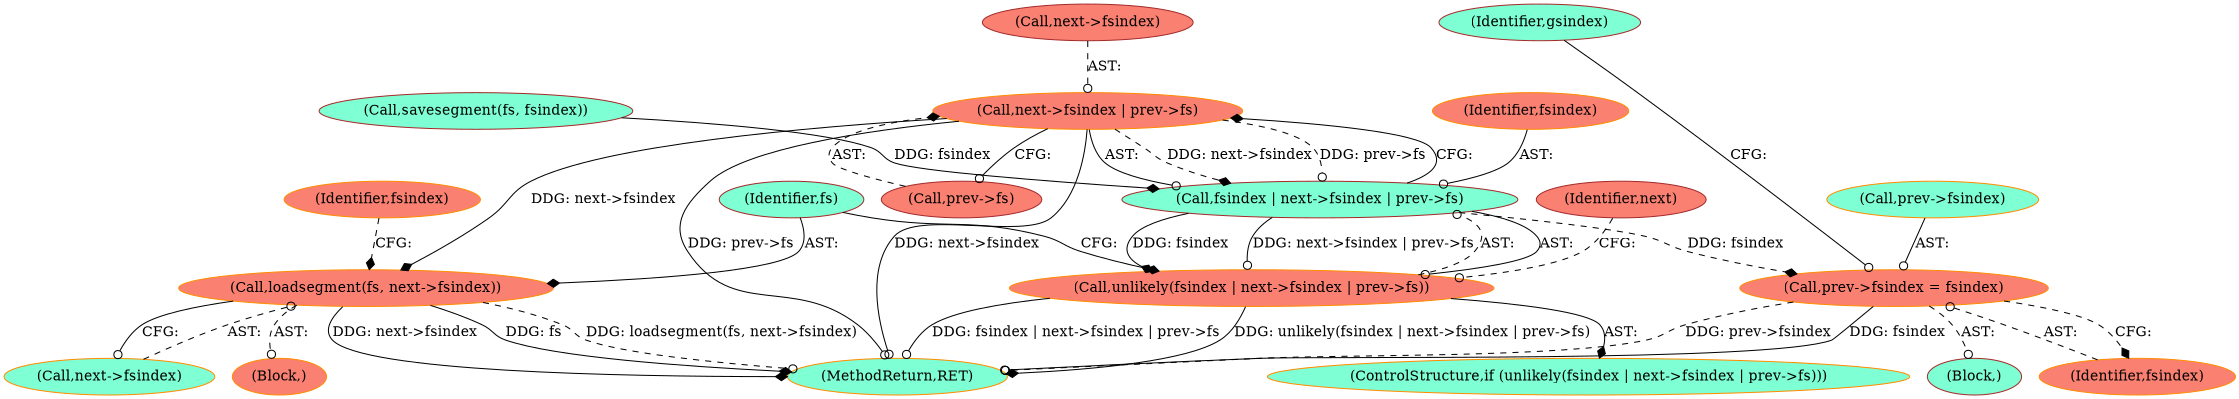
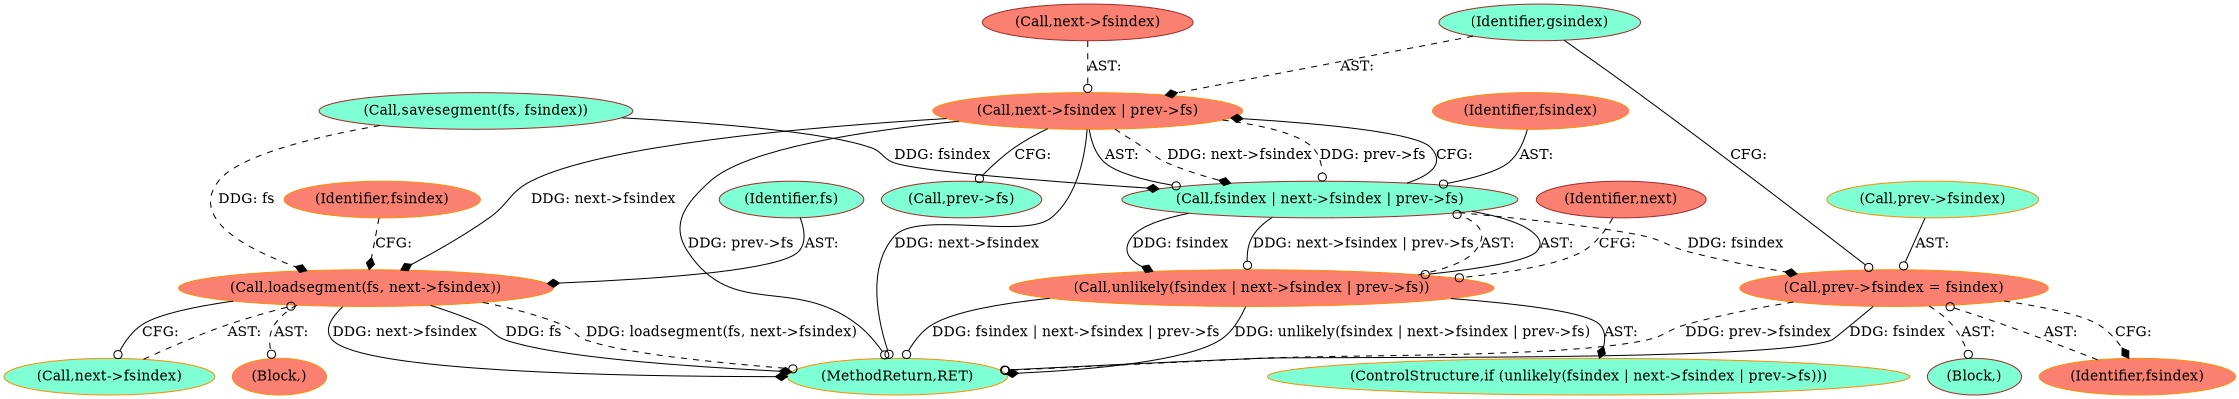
(835, 145) -> (1325, 64)
none -> (233, 169)
(962, 200) -> (962, 200)
(1028, 233) -> none
